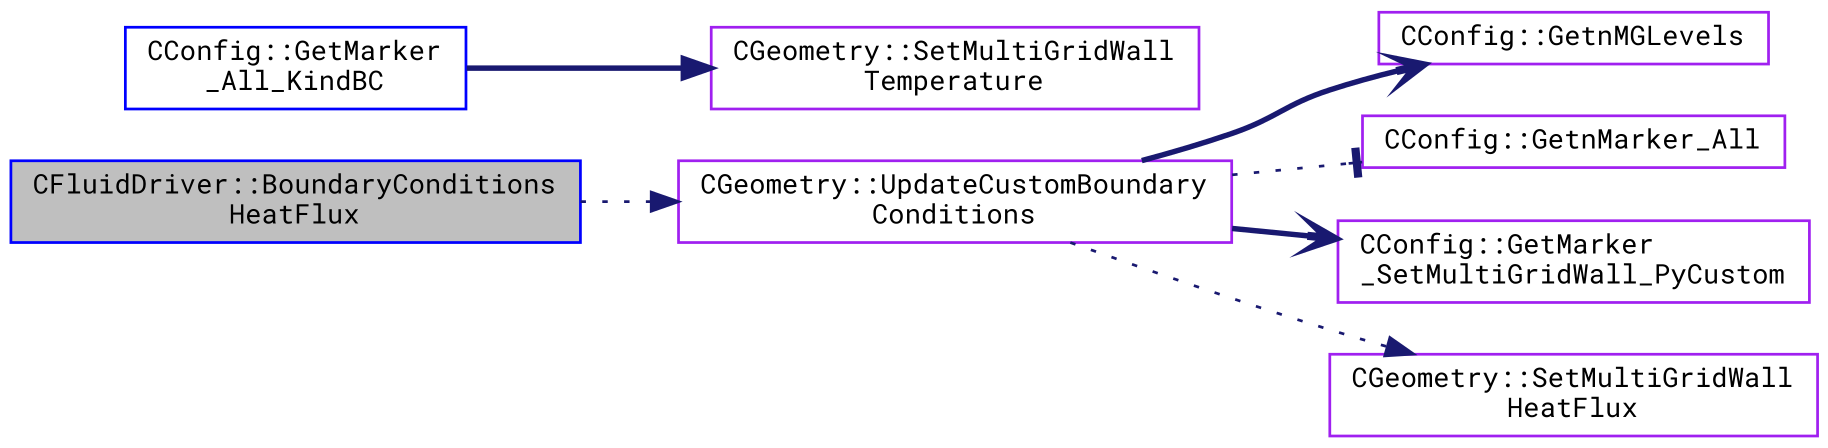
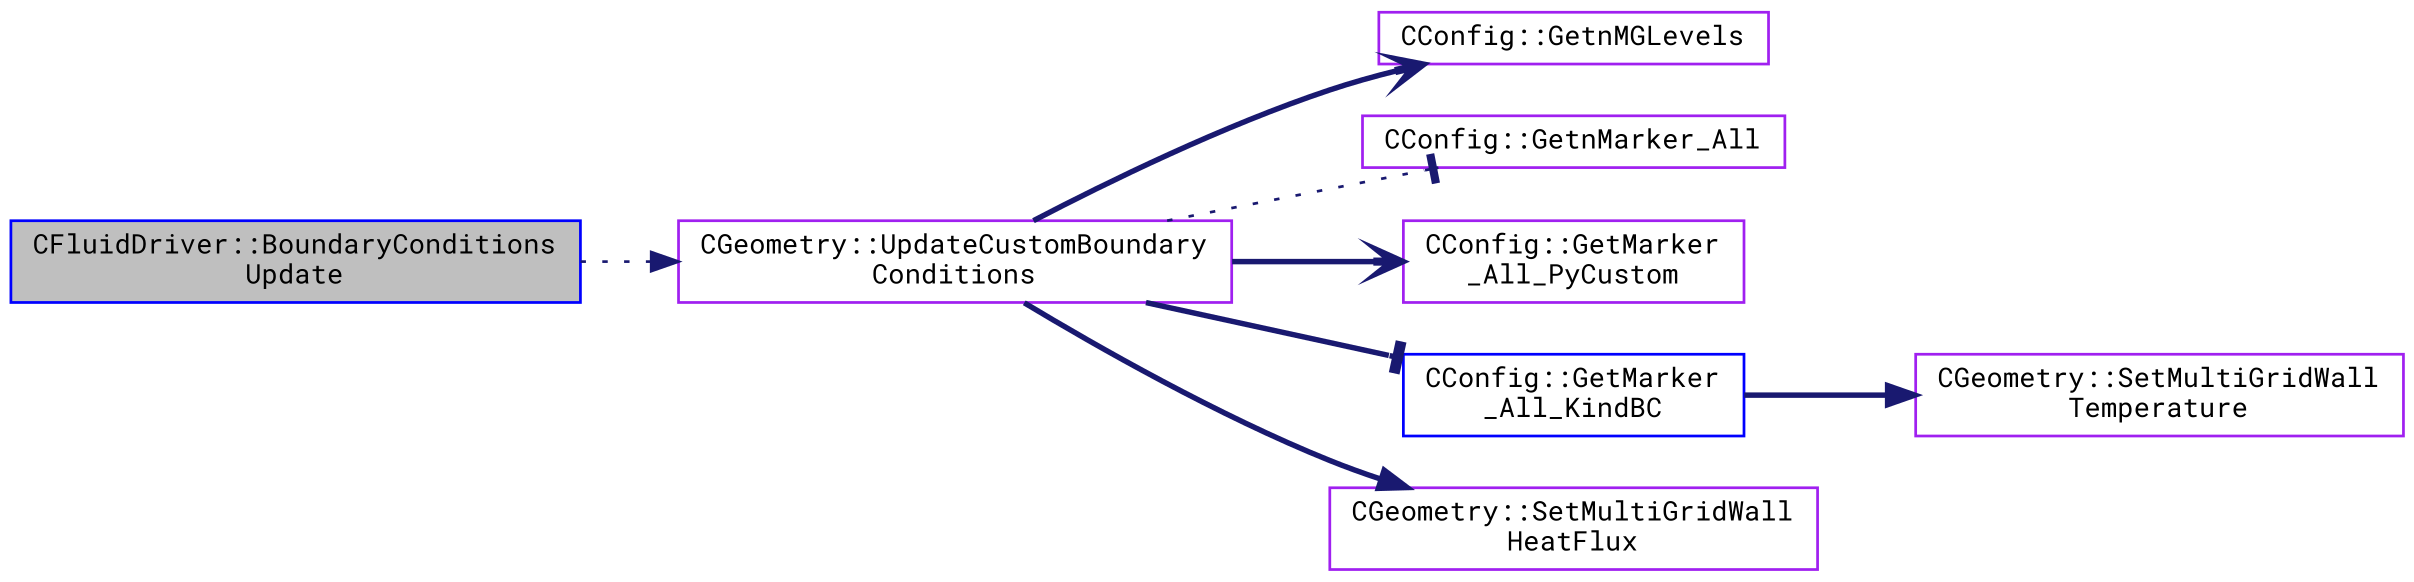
(296, 202) -> (296, 262)
(1574, 262) -> (1574, 262)
(1228, 297) -> (1198, 400)
none -> (1267, 329)
